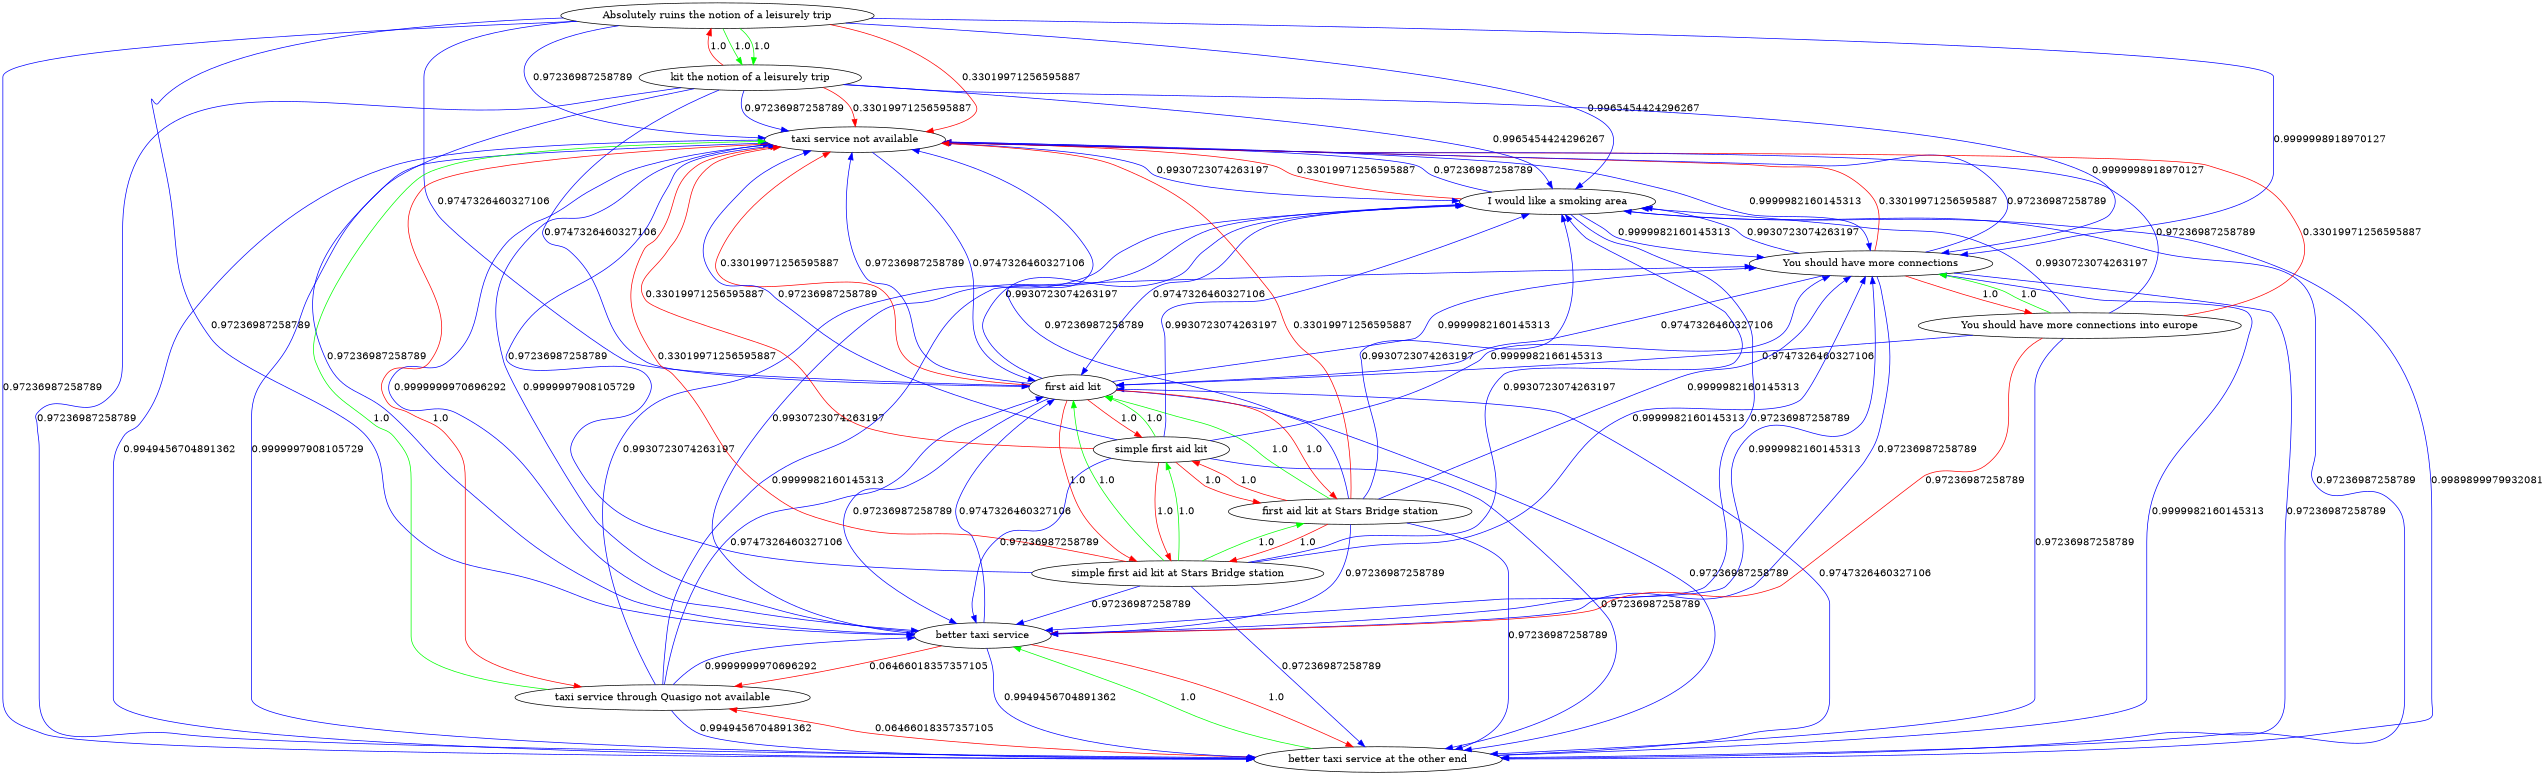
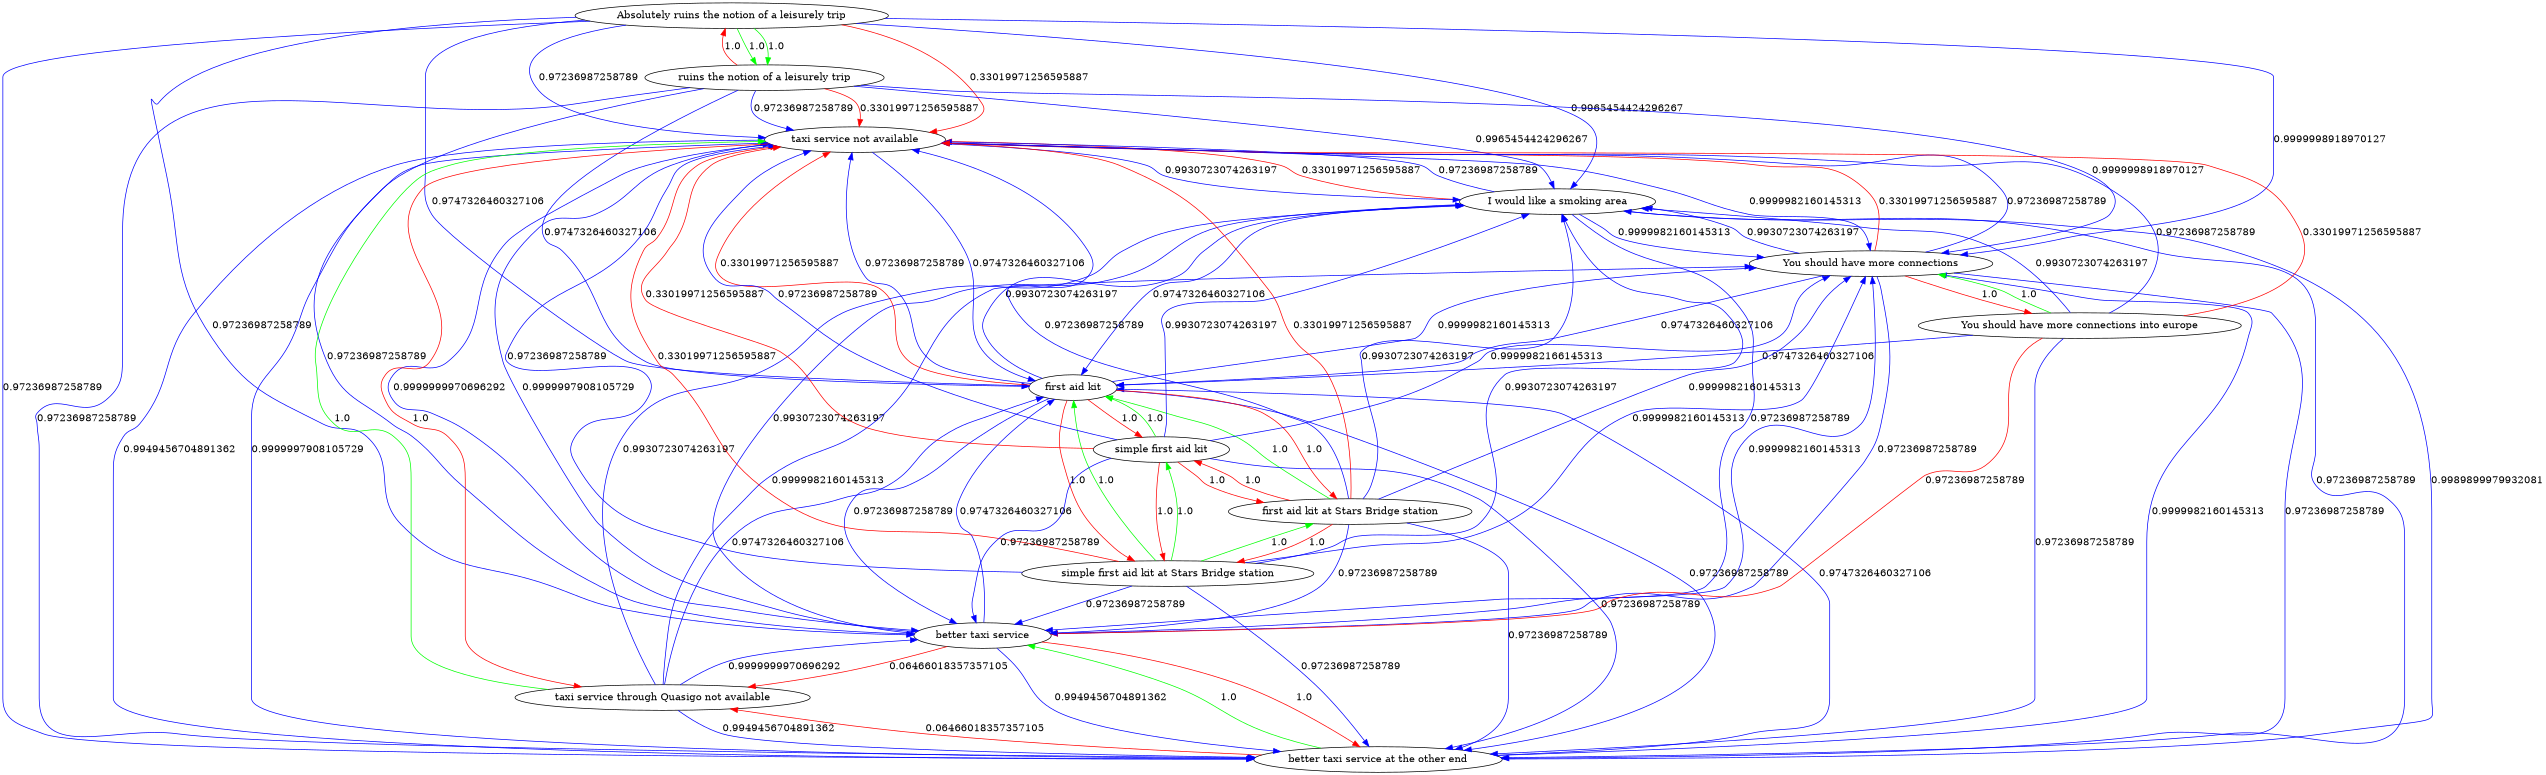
(750, 78) -> (765, 78)
